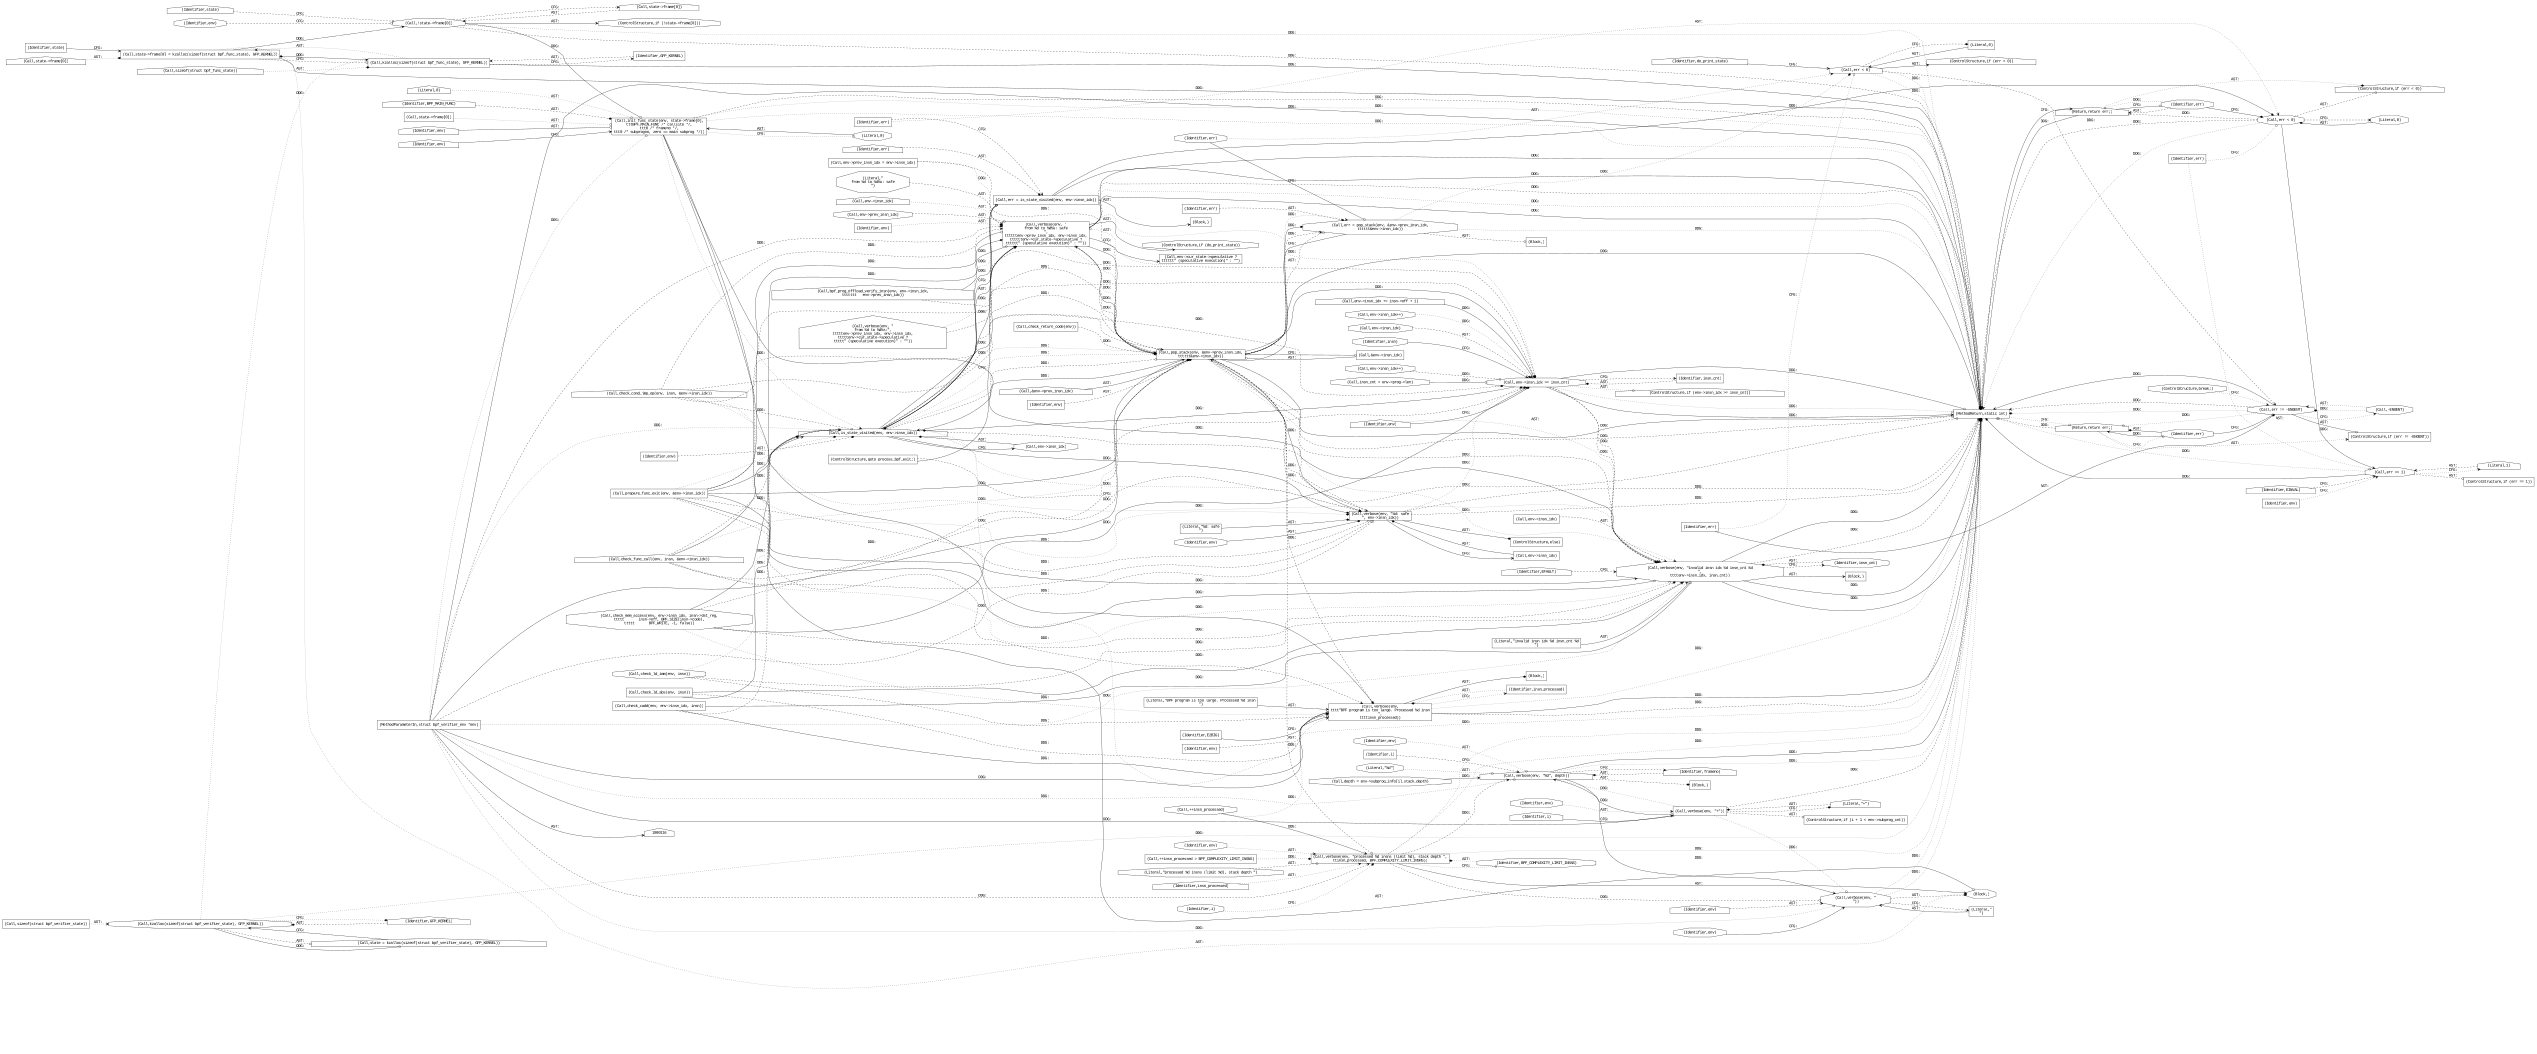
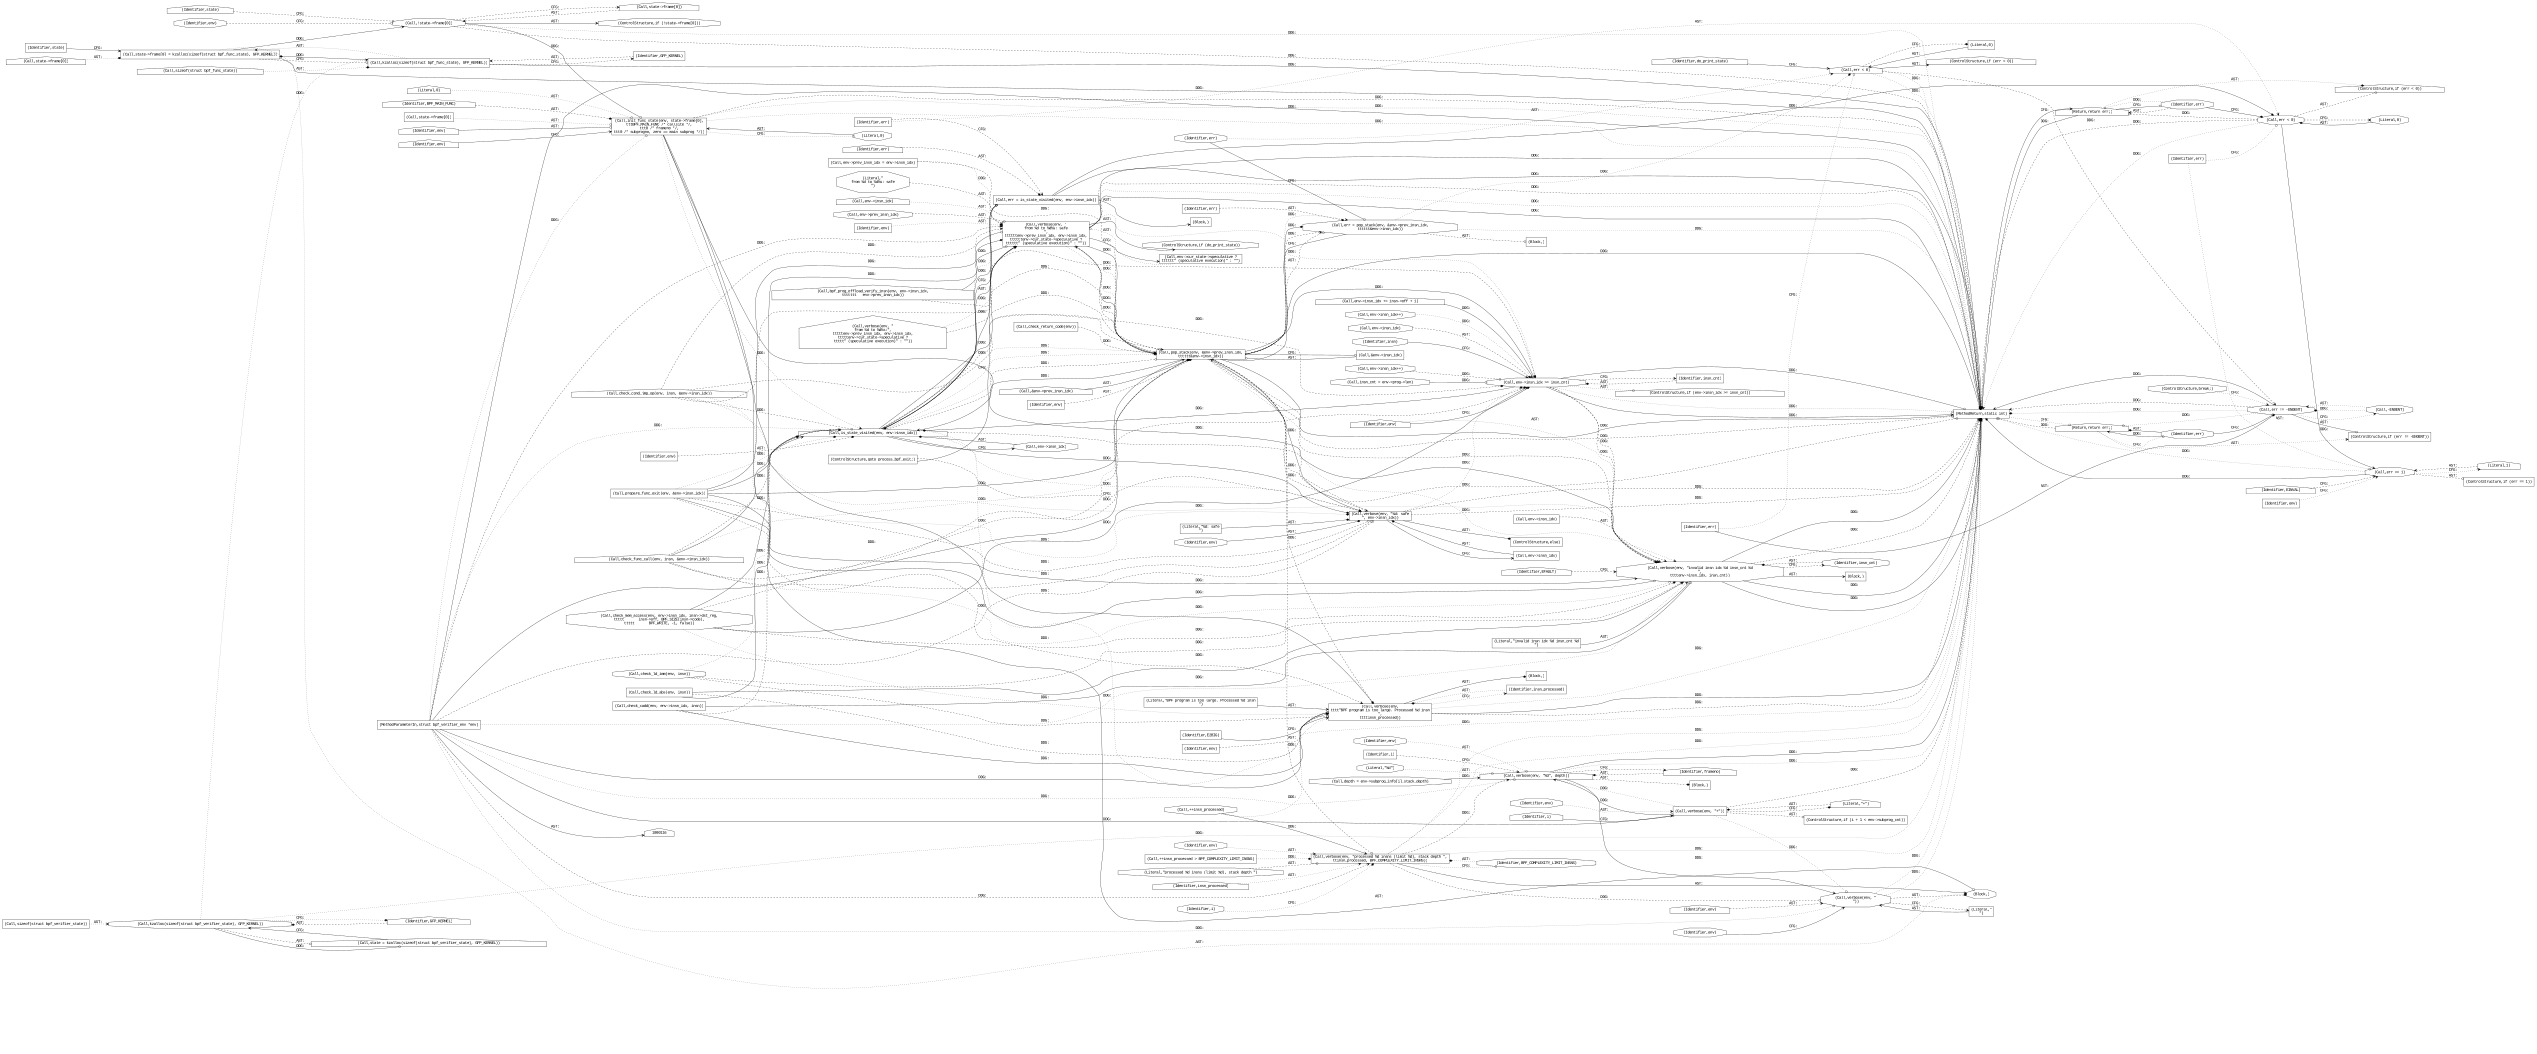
(1064, 285) -> none
